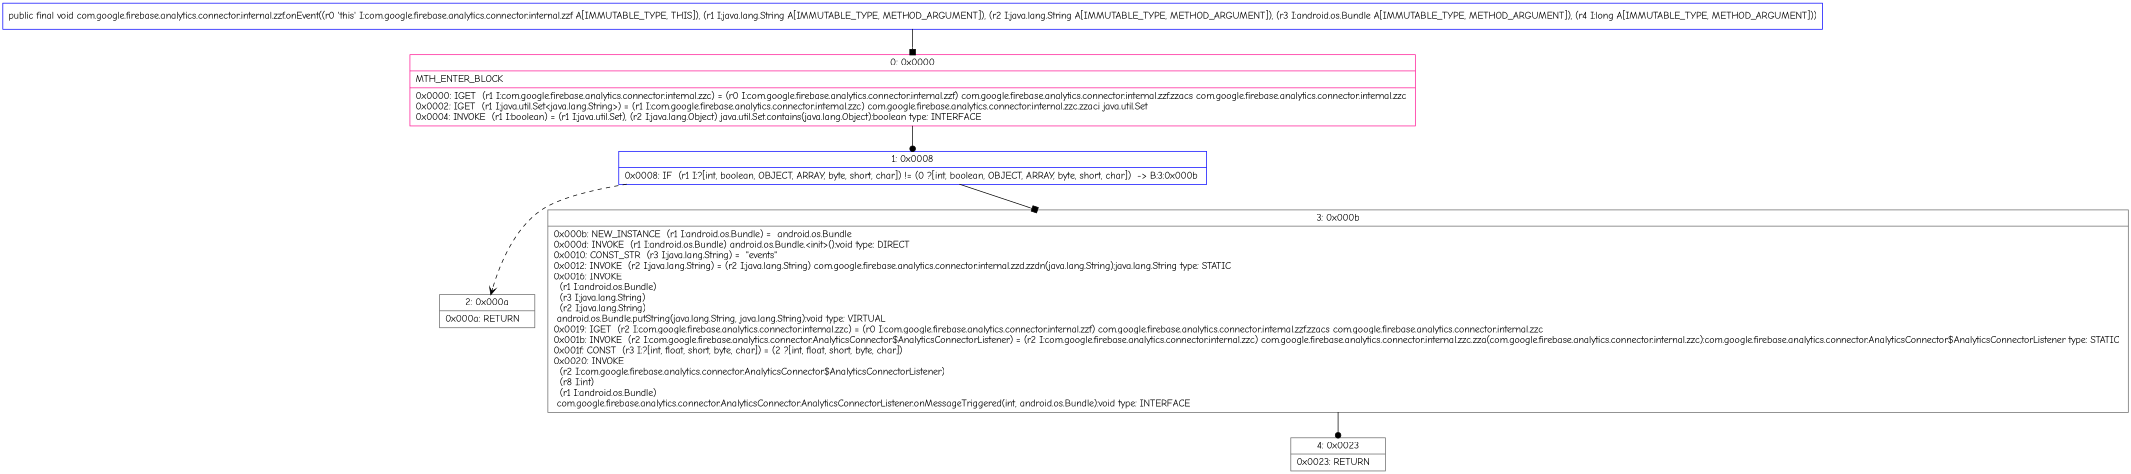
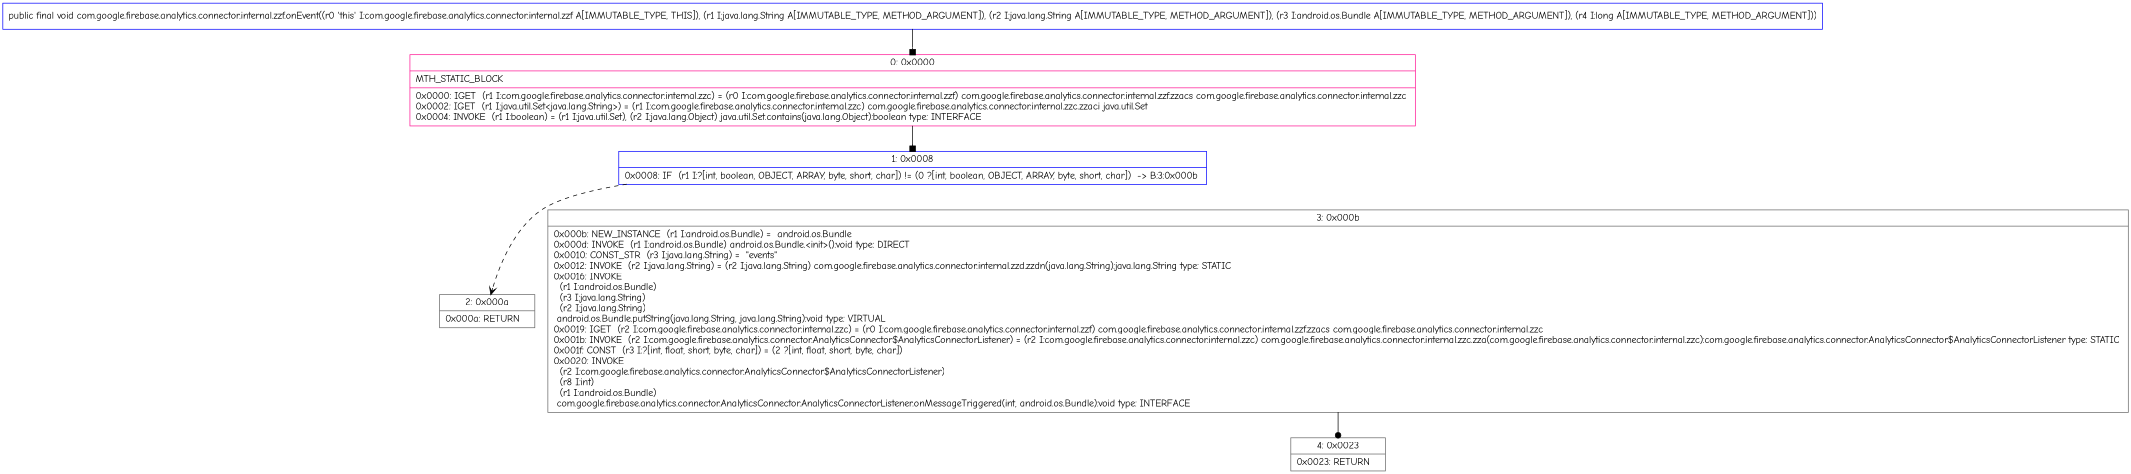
(459, 79) -> (459, 79)
(913, 136) -> (913, 136)
(995, 196) -> none
